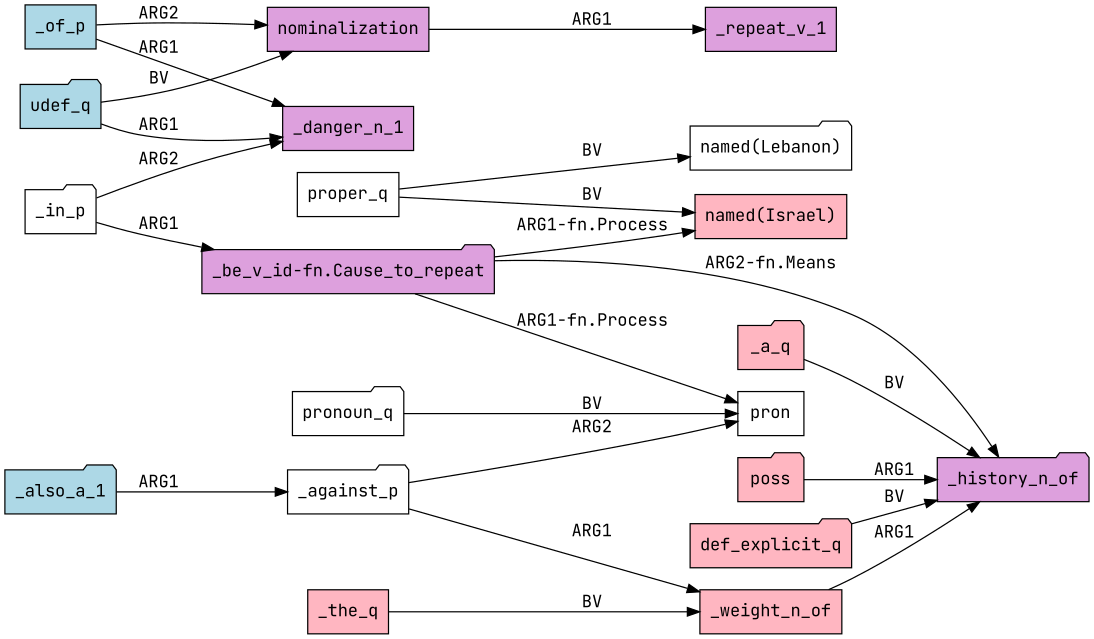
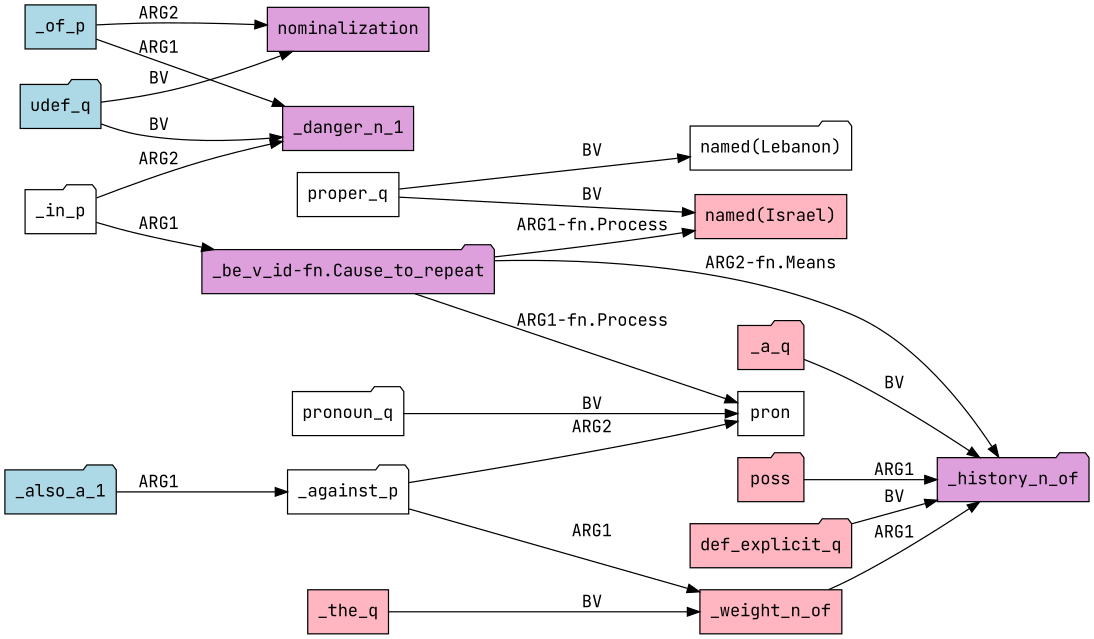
(771, 29) -> none
(159, 125) -> (159, 125)
